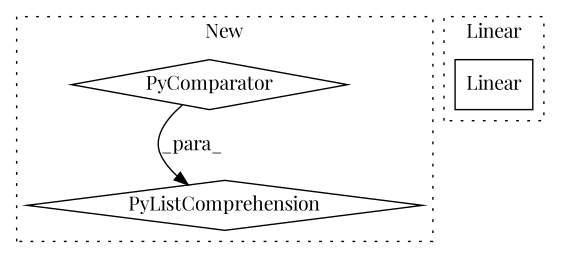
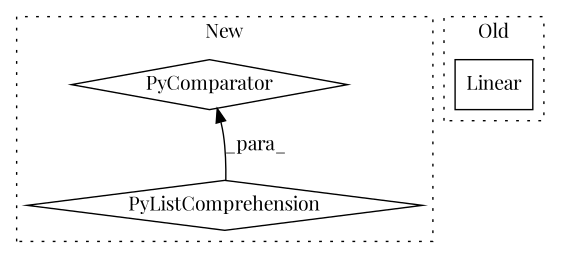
(494, 33) -> (494, 33)
(159, 139) -> (225, 151)
